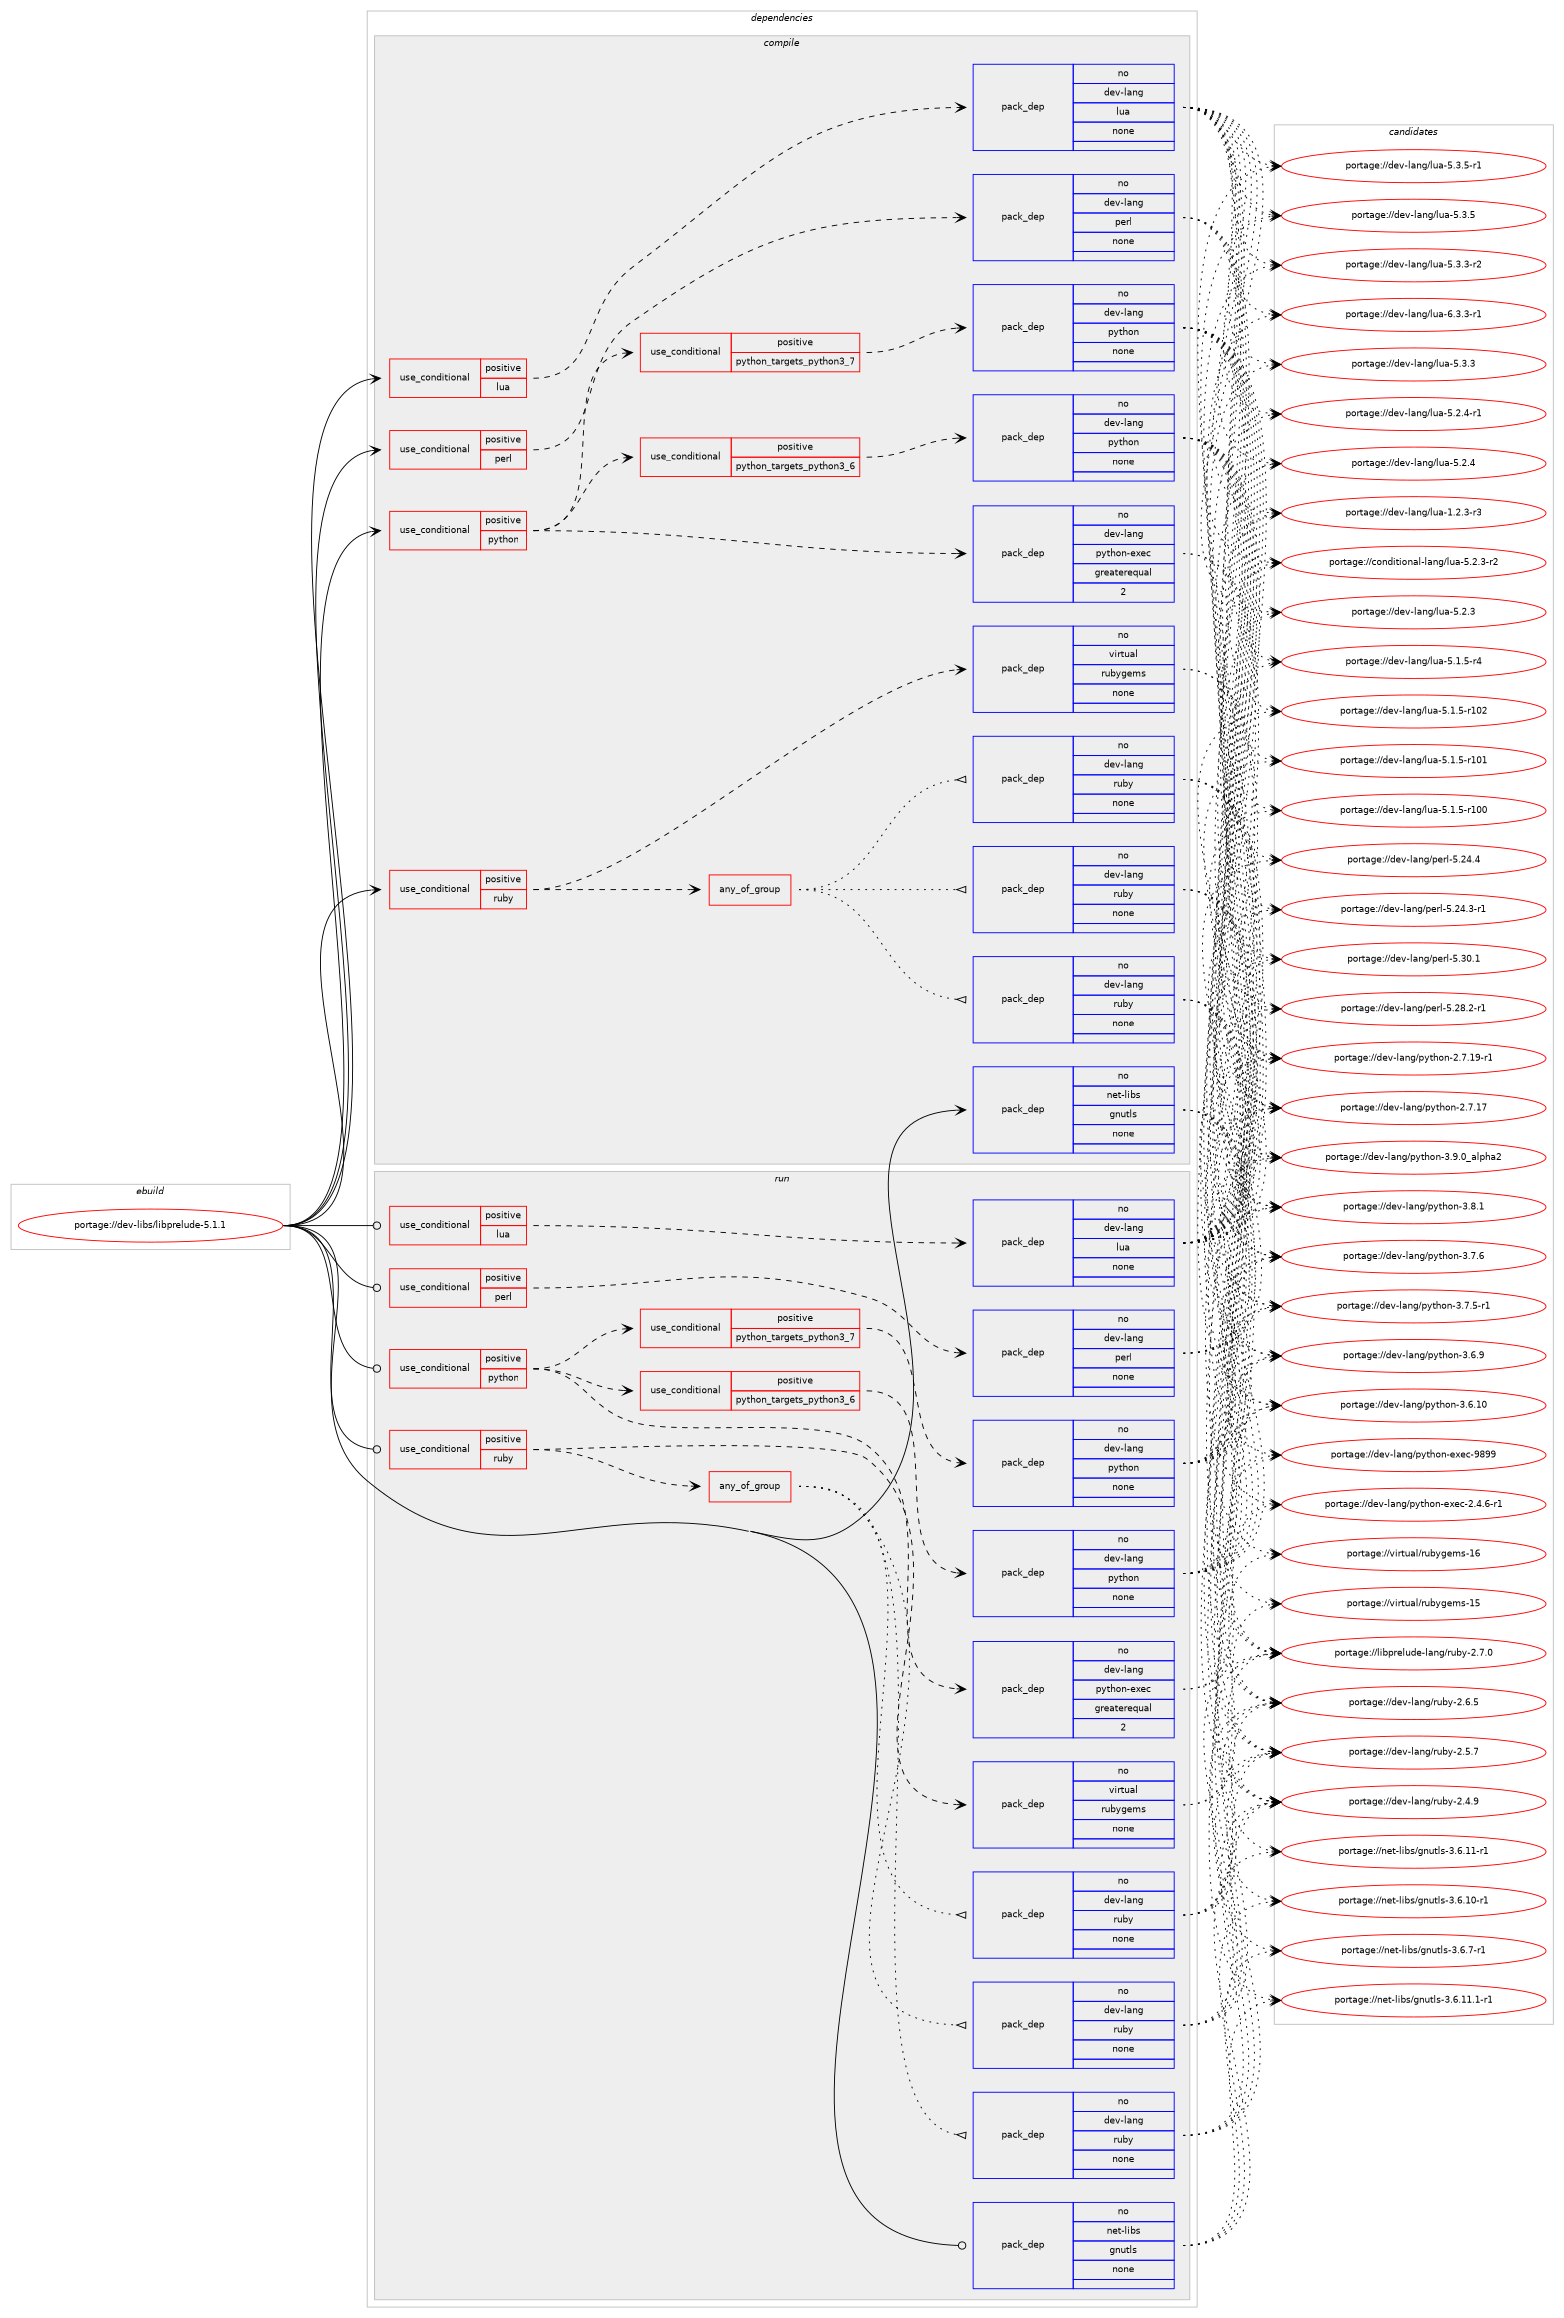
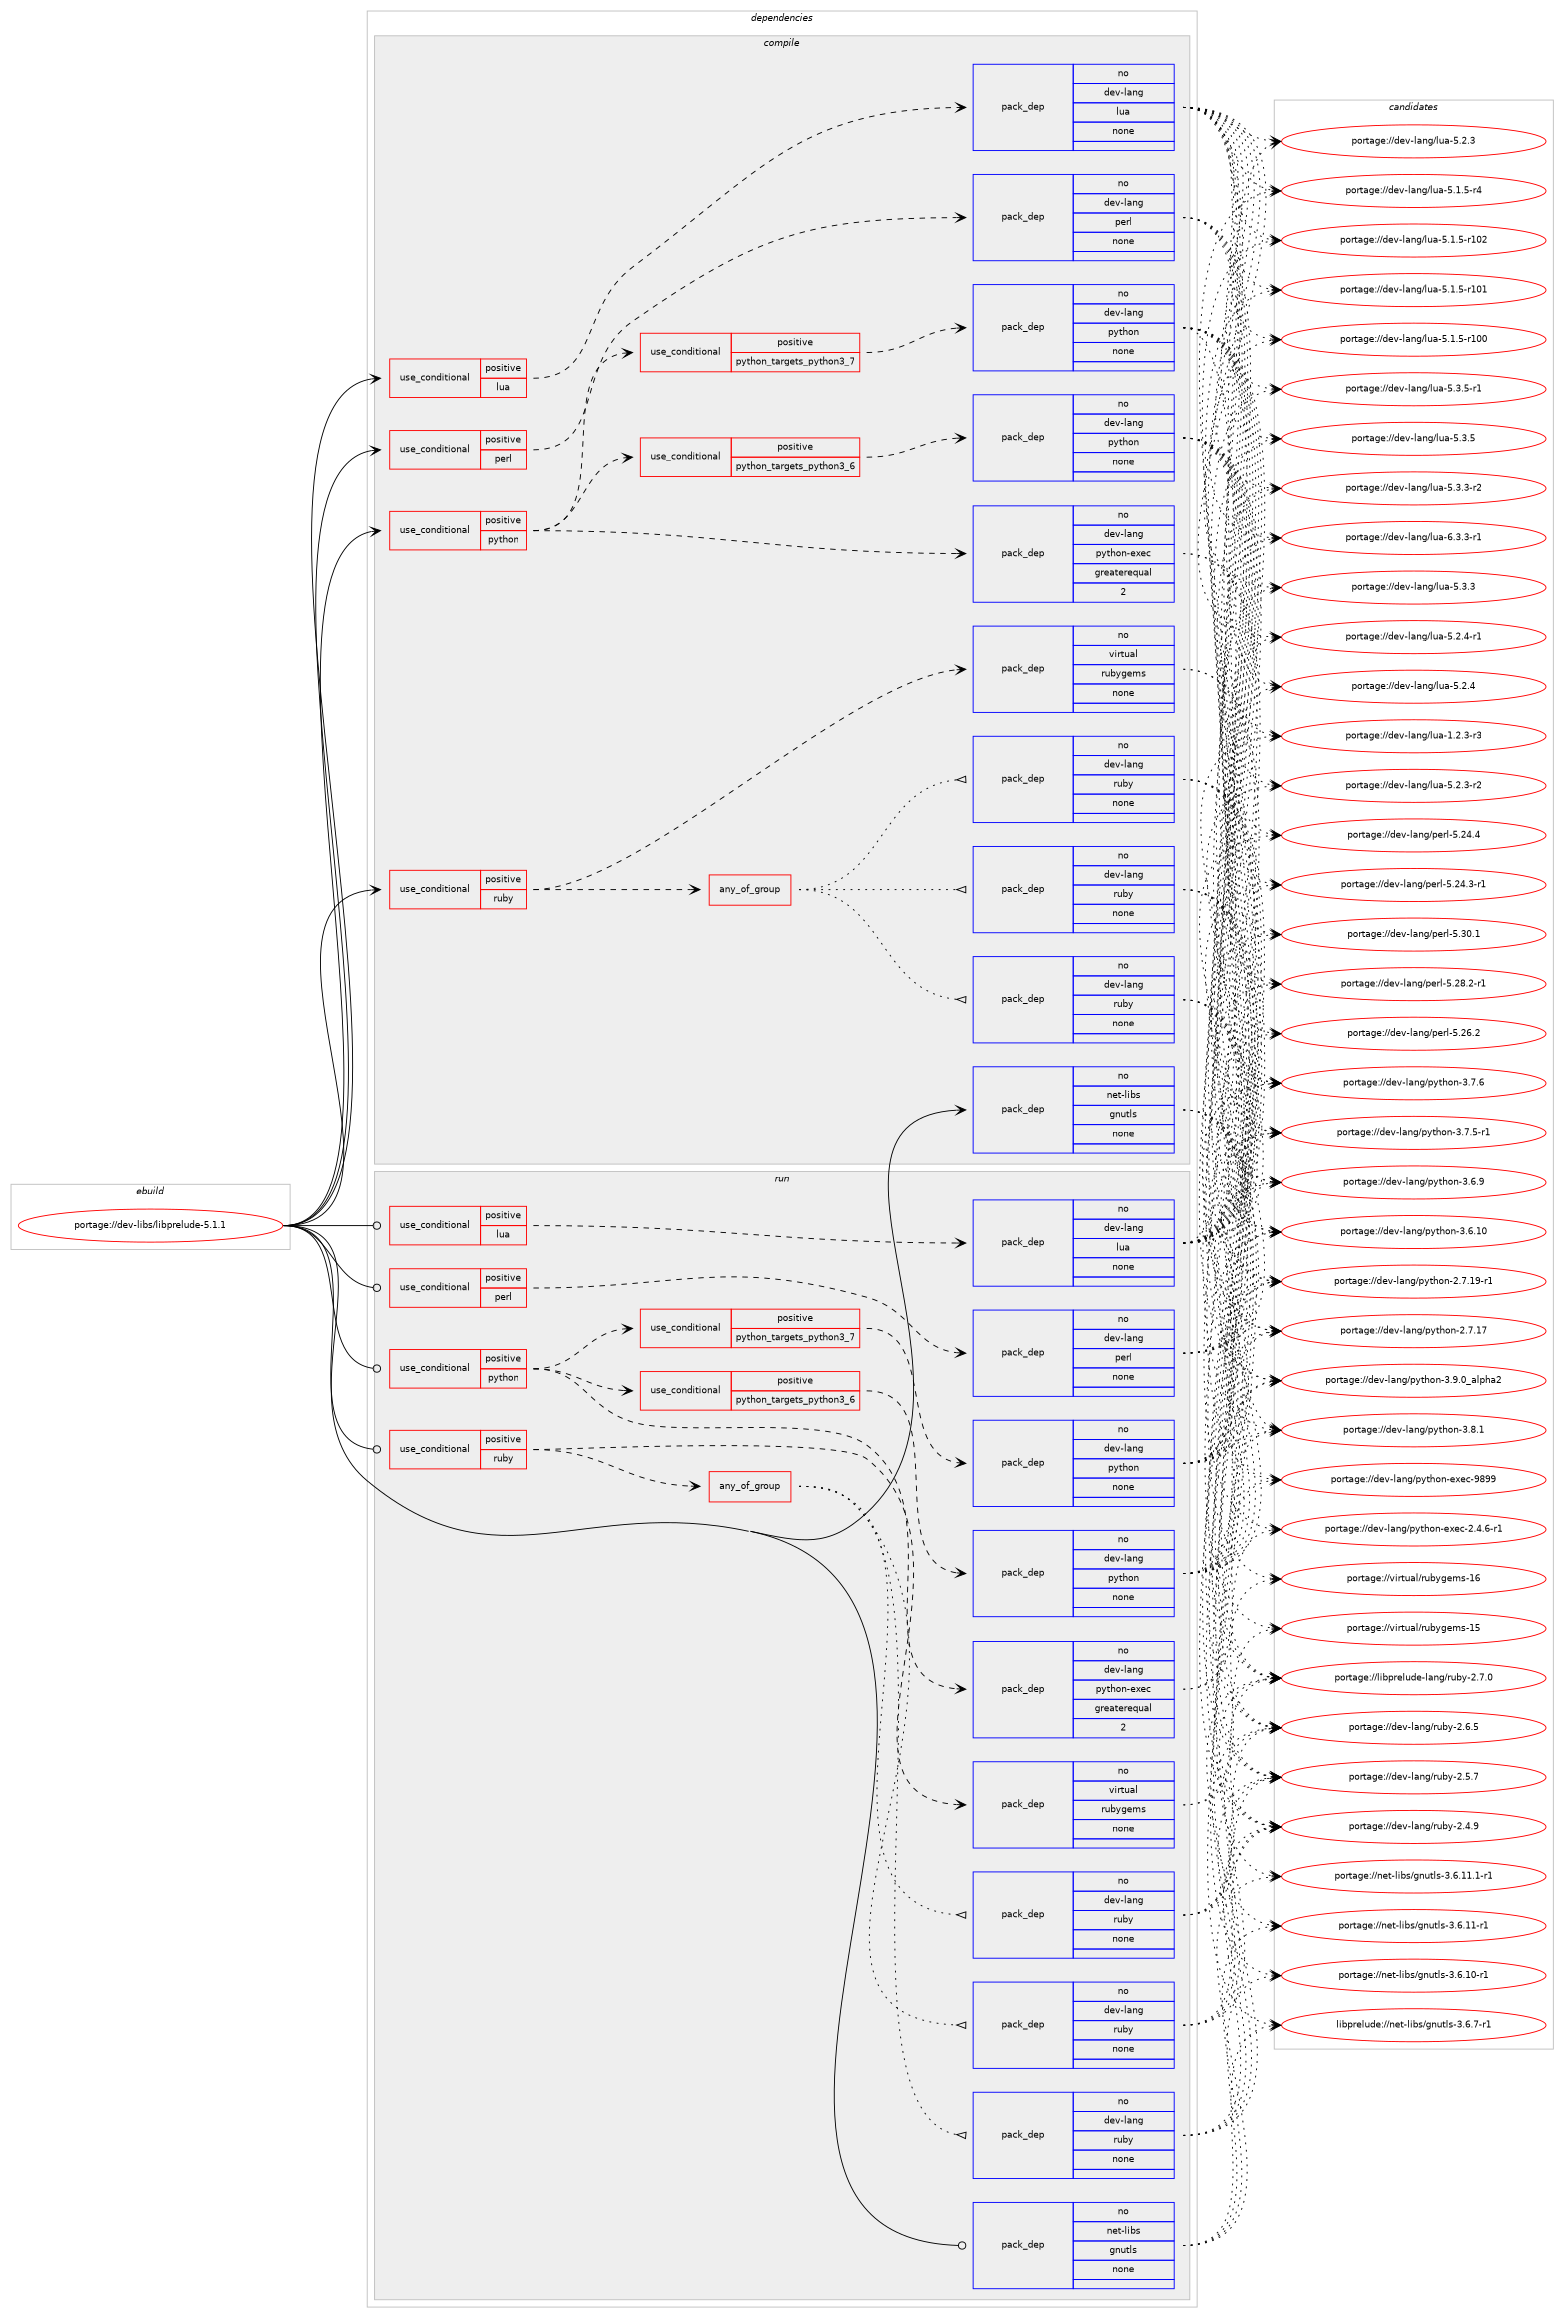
(1414, 563) -> (1414, 786)
none -> (1414, 1034)
(1414, 1951) -> (1414, 2025)
